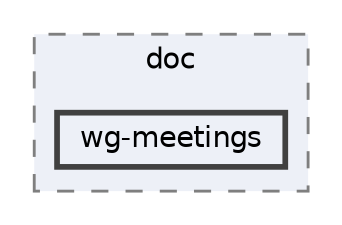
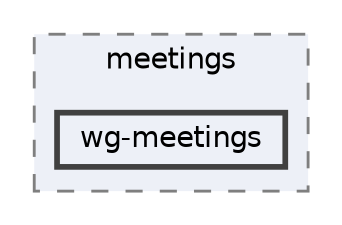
(171, 61) -> (171, 61)
